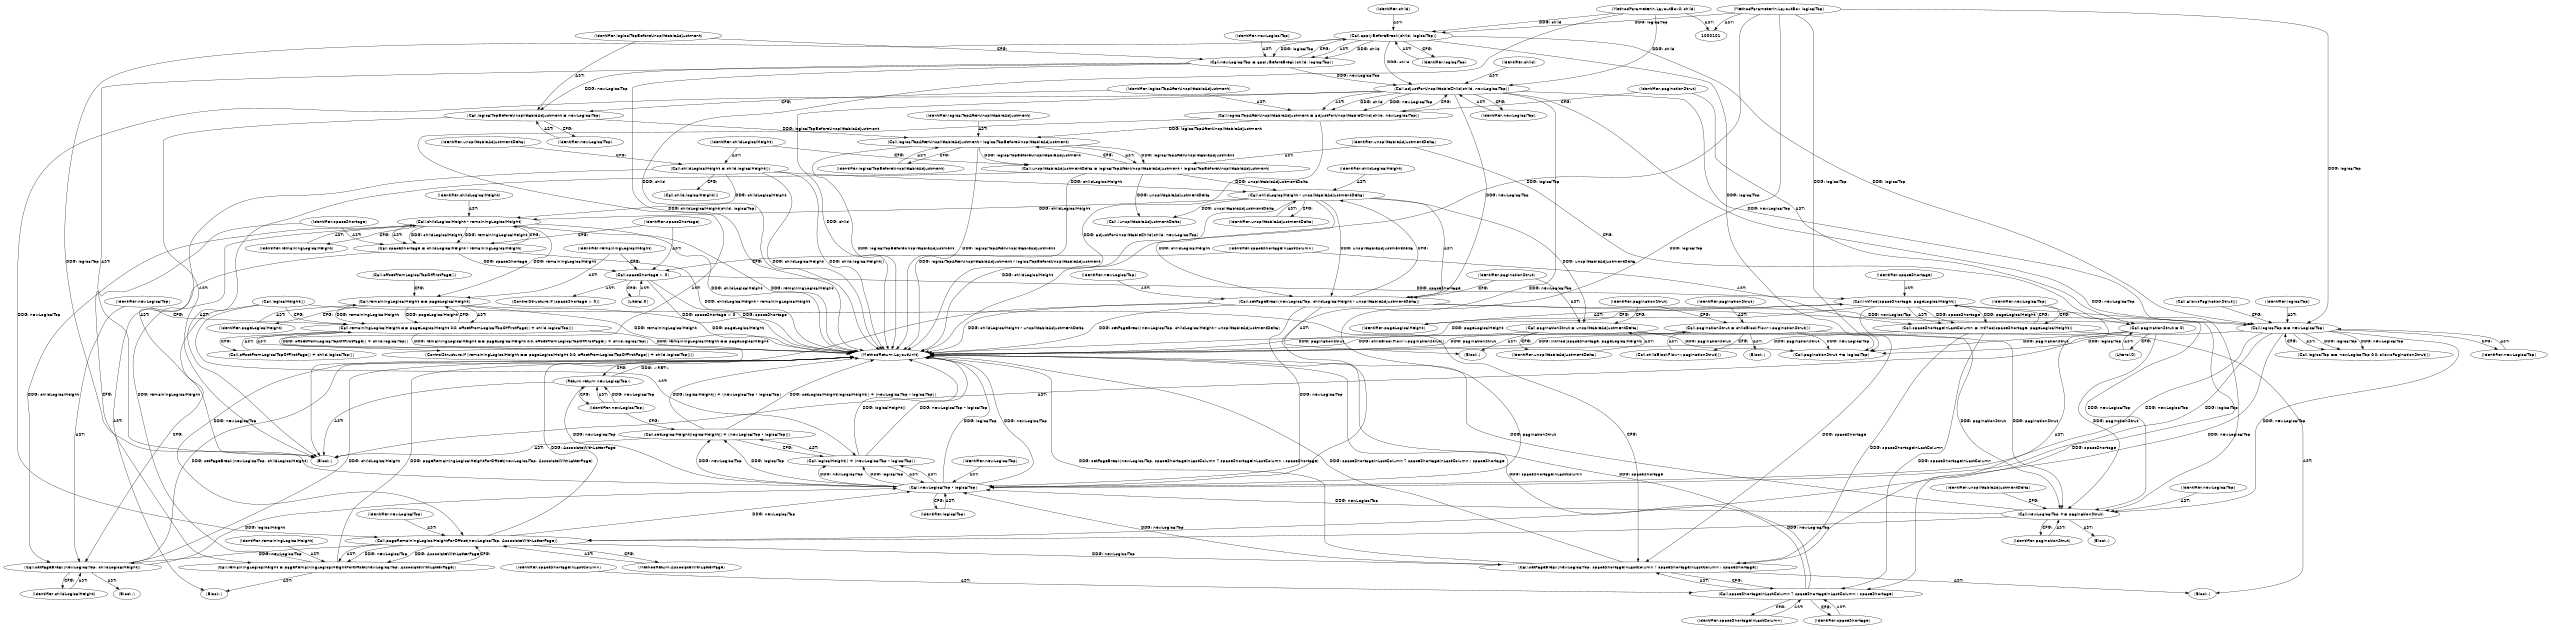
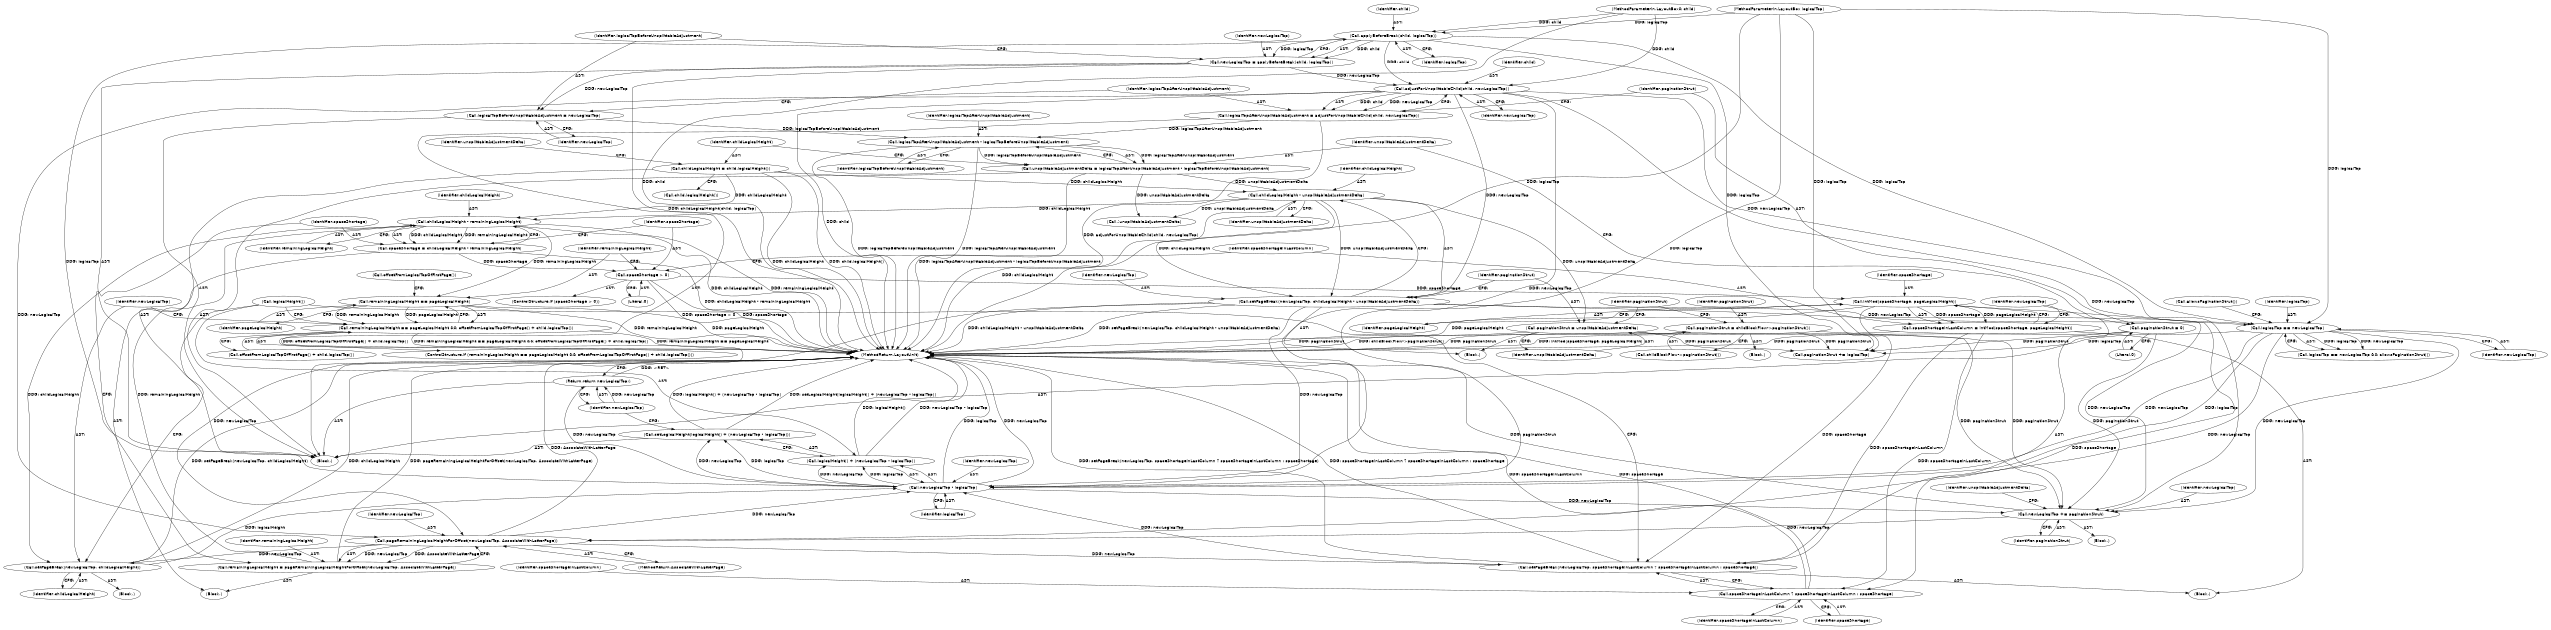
(1711, 36) -> none
(1848, 341) -> (1848, 341)
(1496, 507) -> (1495, 501)
